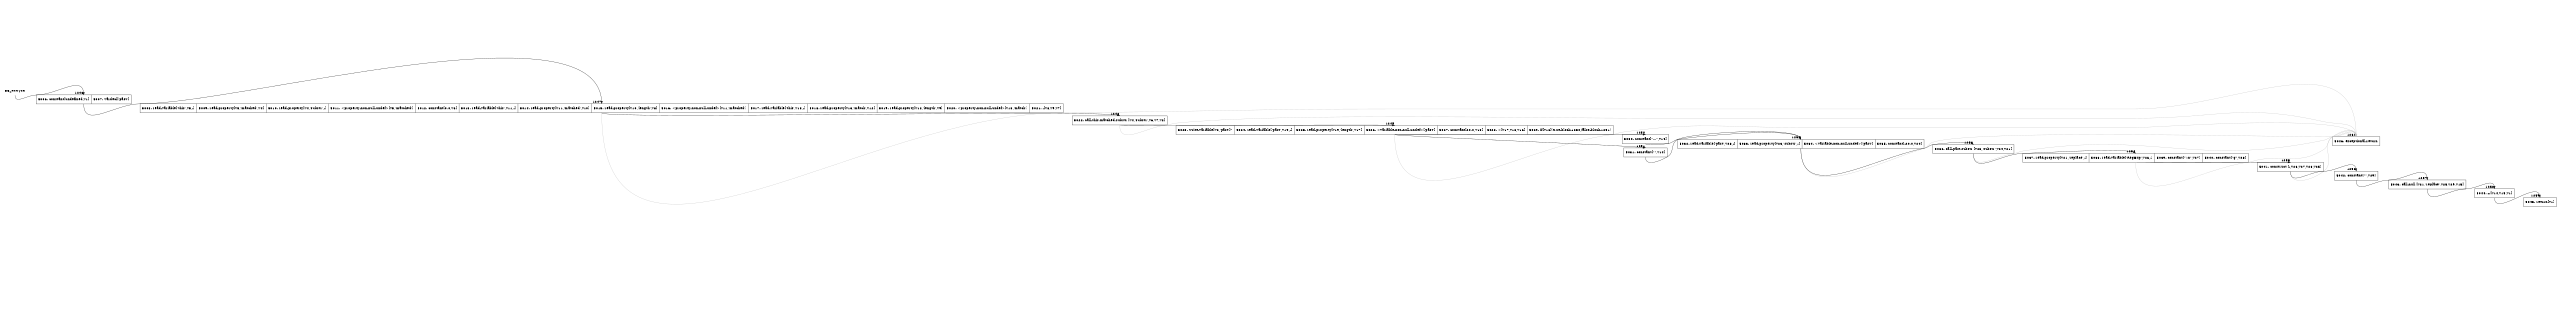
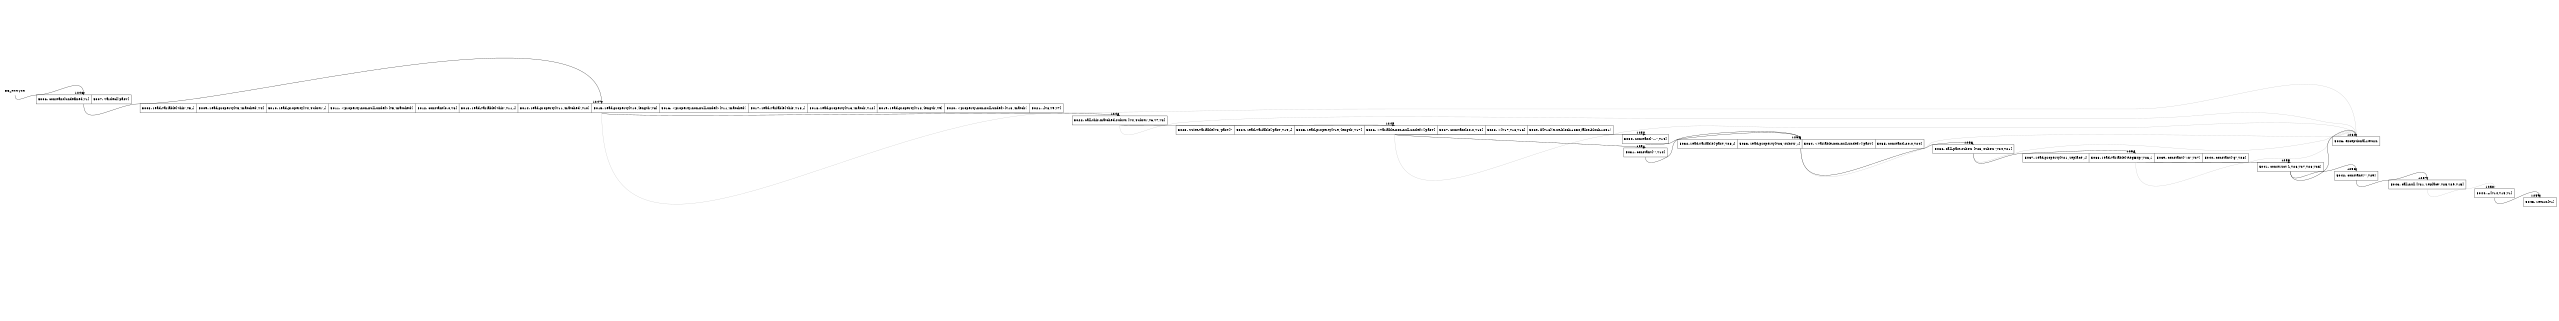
(2329, 161) -> (2329, 161)
(2459, 190) -> (2459, 190)
